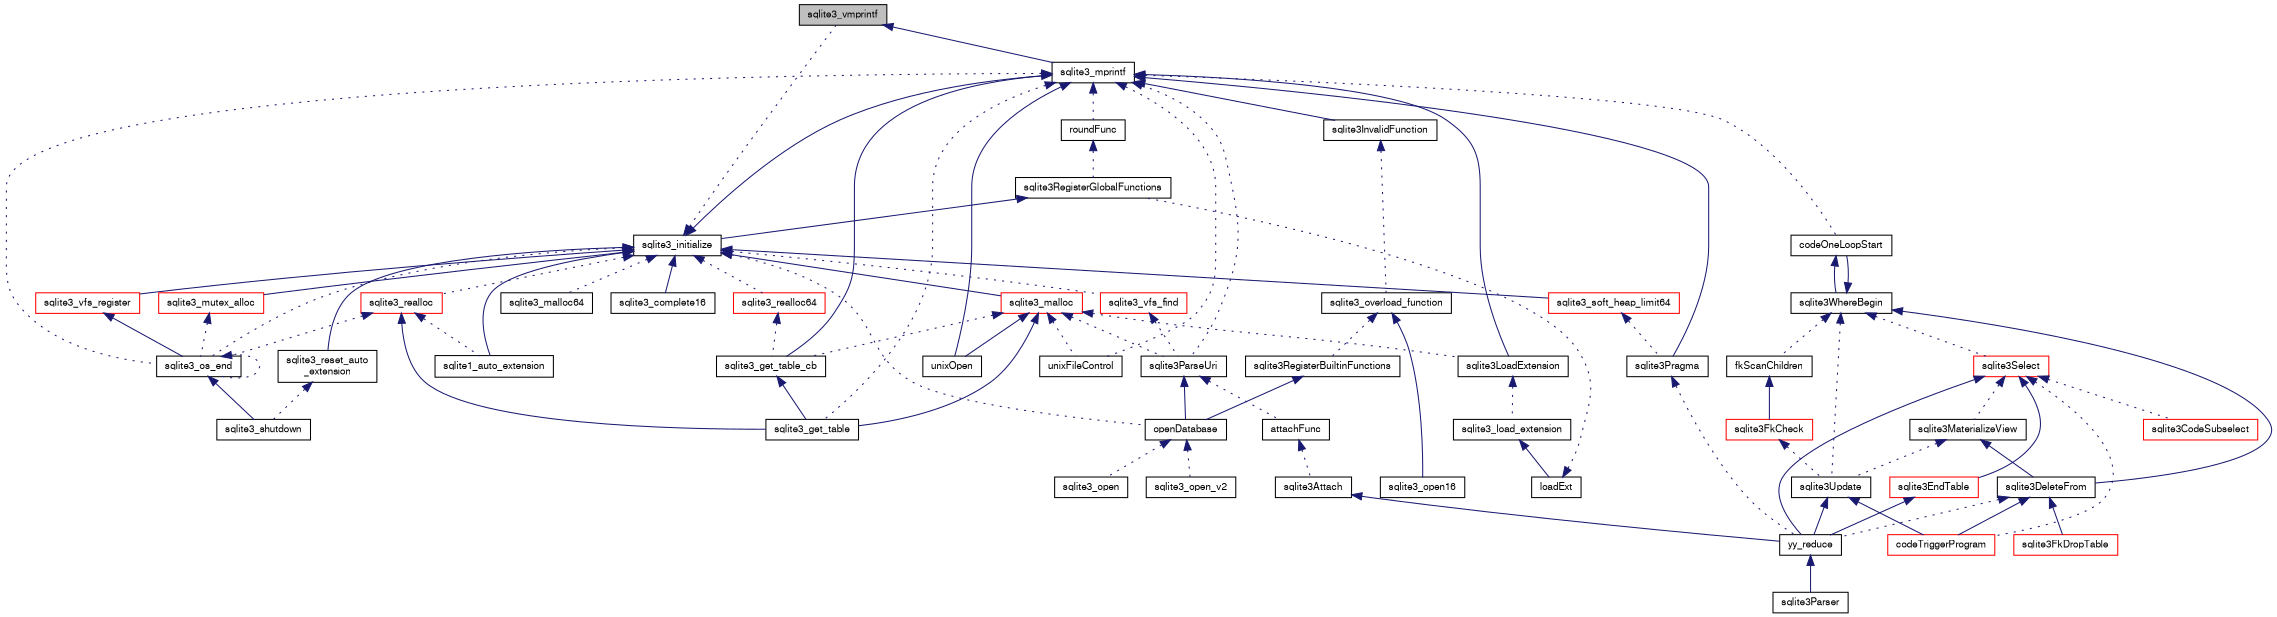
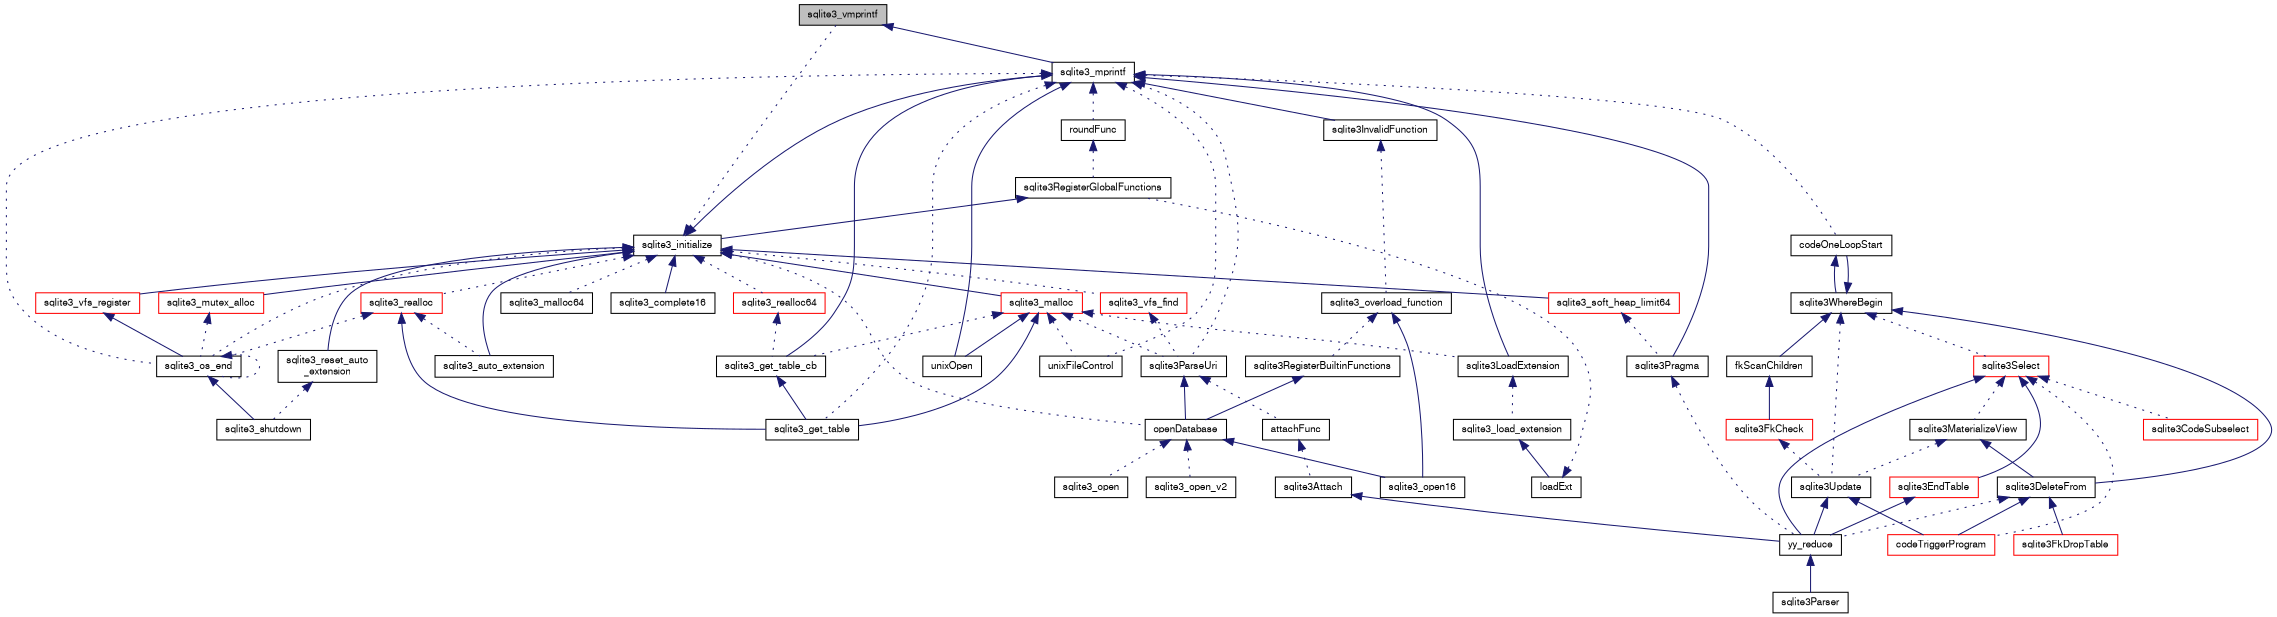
(1802, 338) -> (1802, 338)
(494, 366) -> (494, 366)
none -> (1313, 461)
